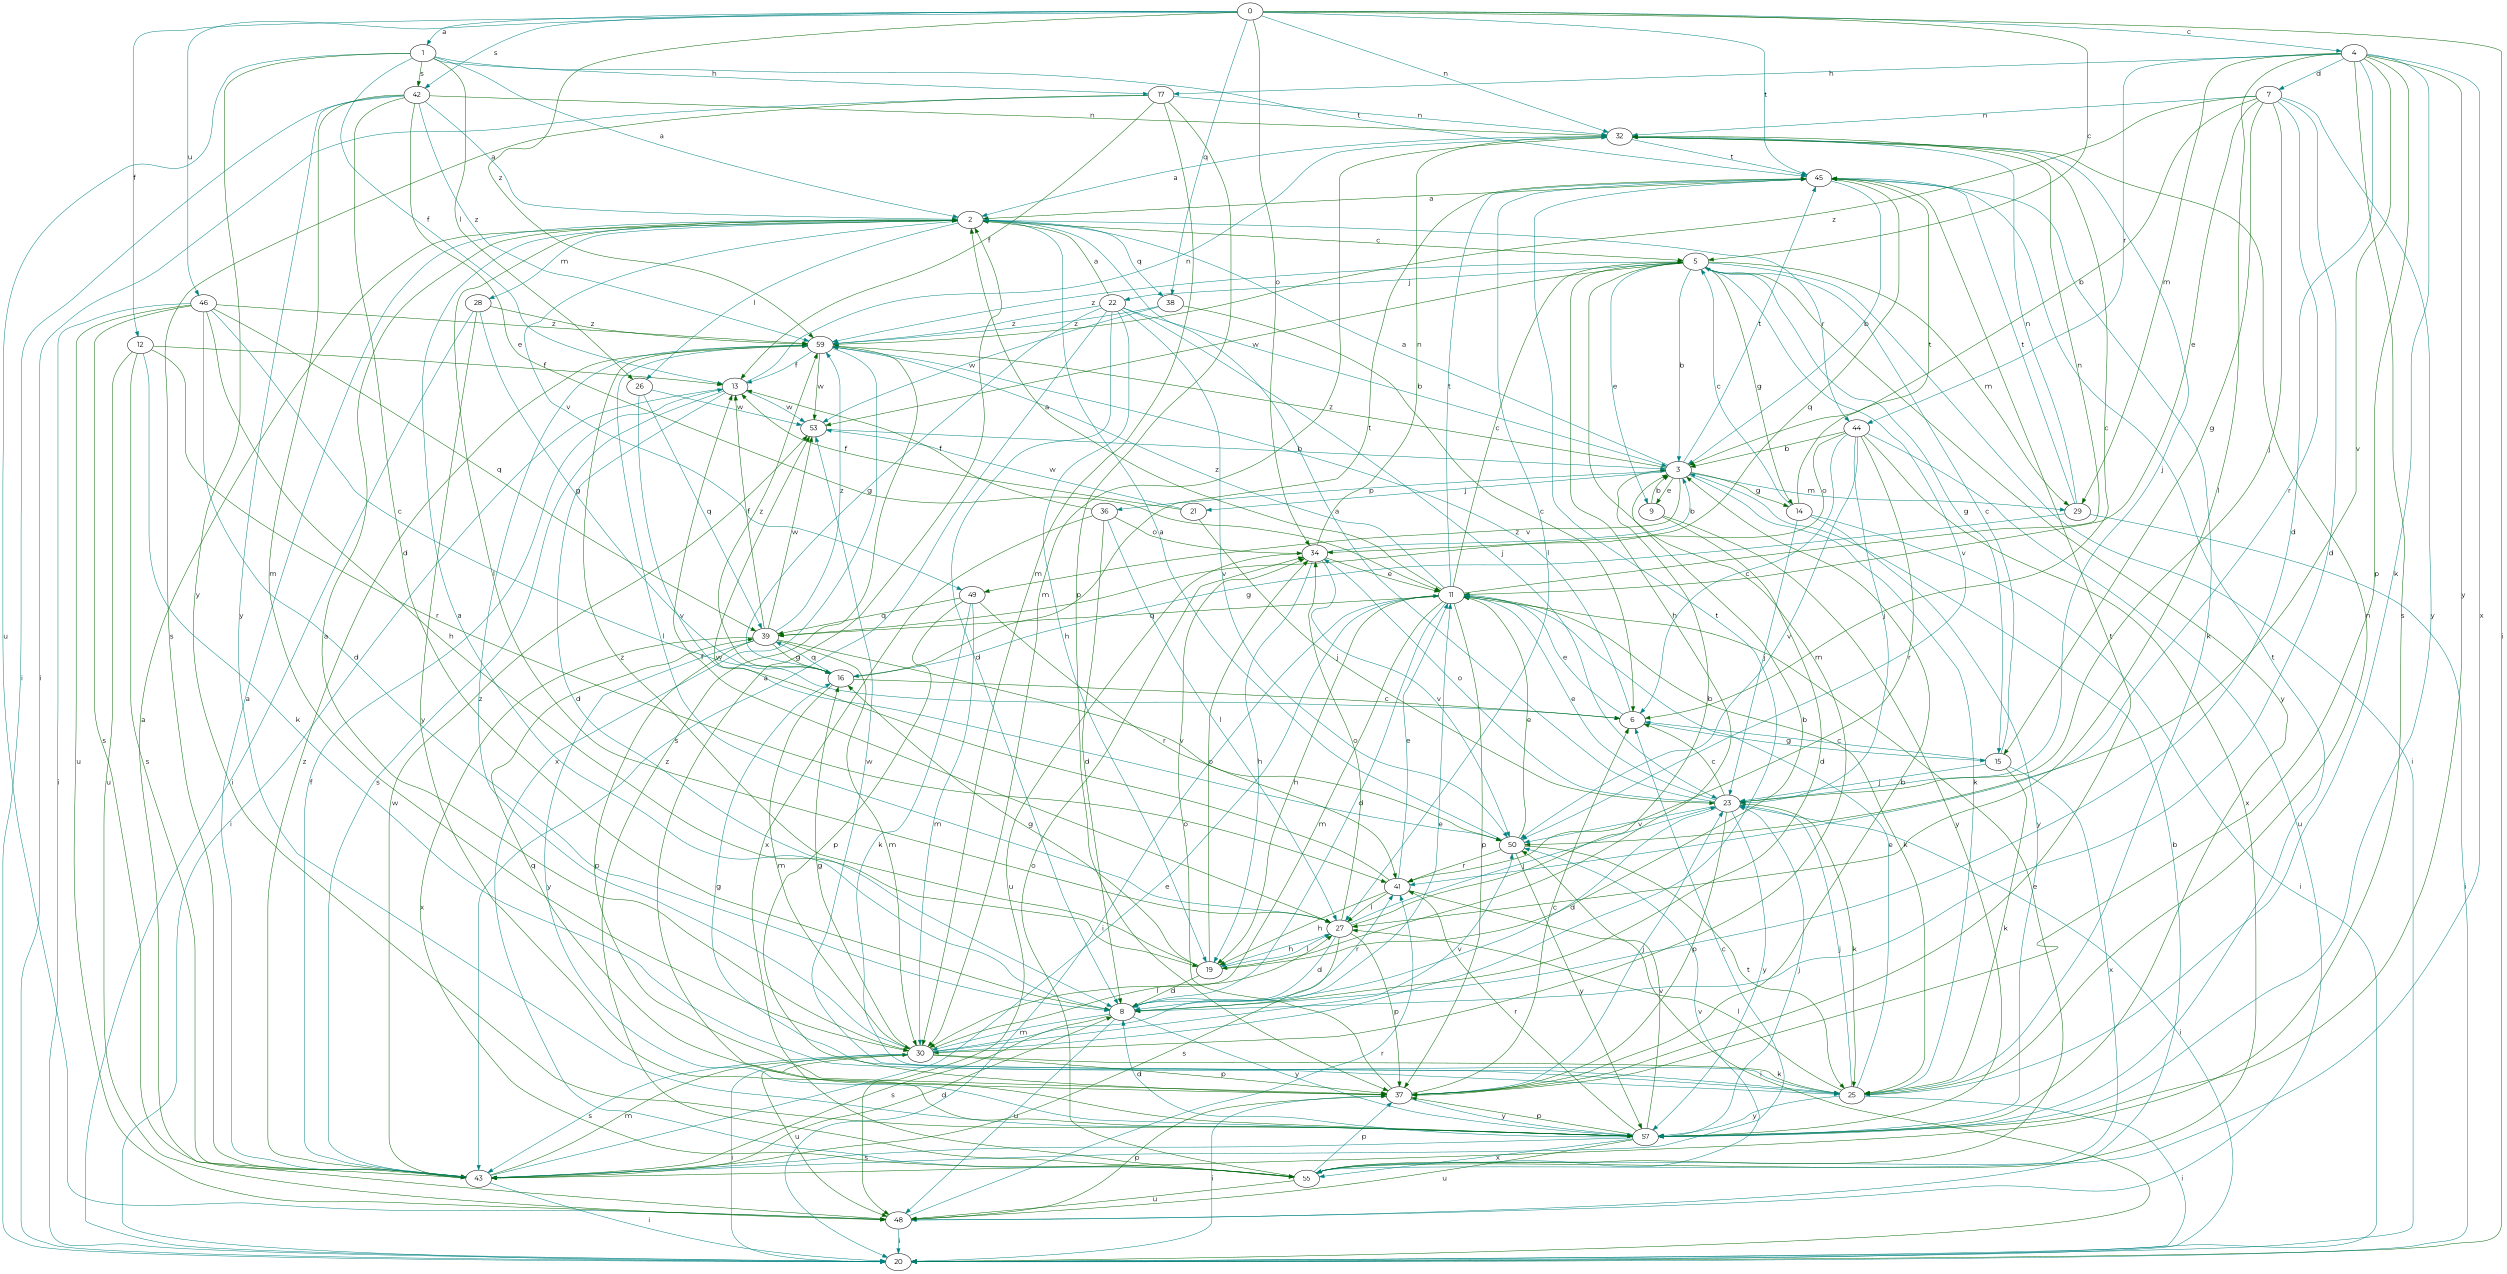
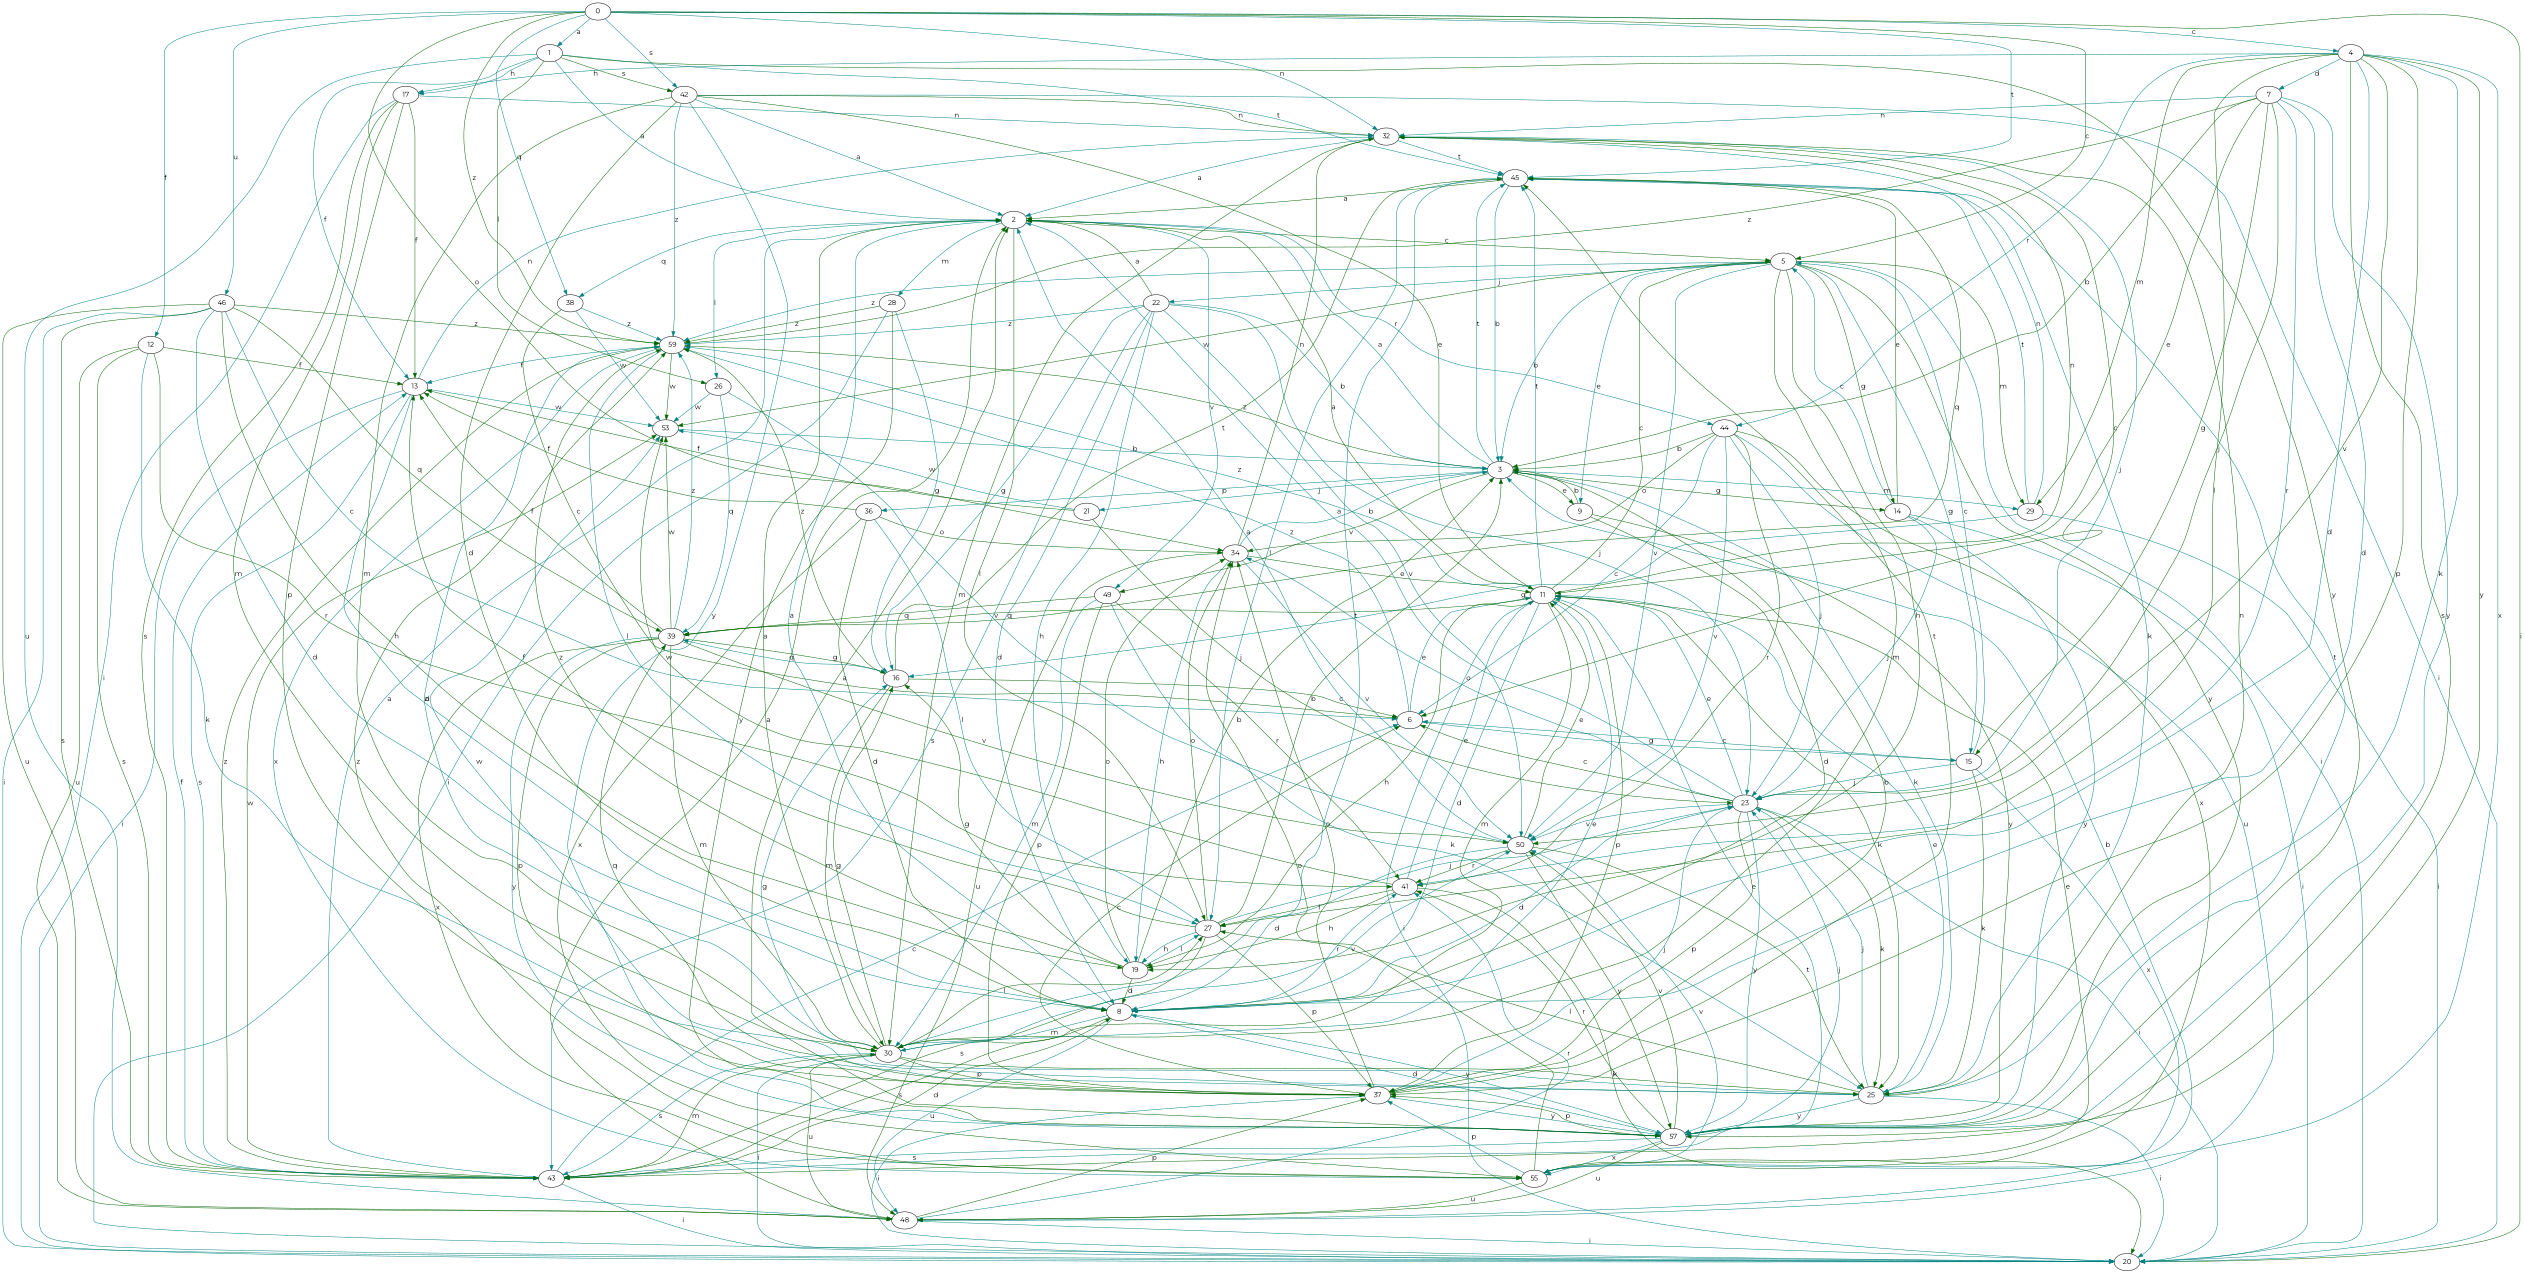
(1930, 345) -> (1898, 345)
(1282, 993) -> (1340, 897)
